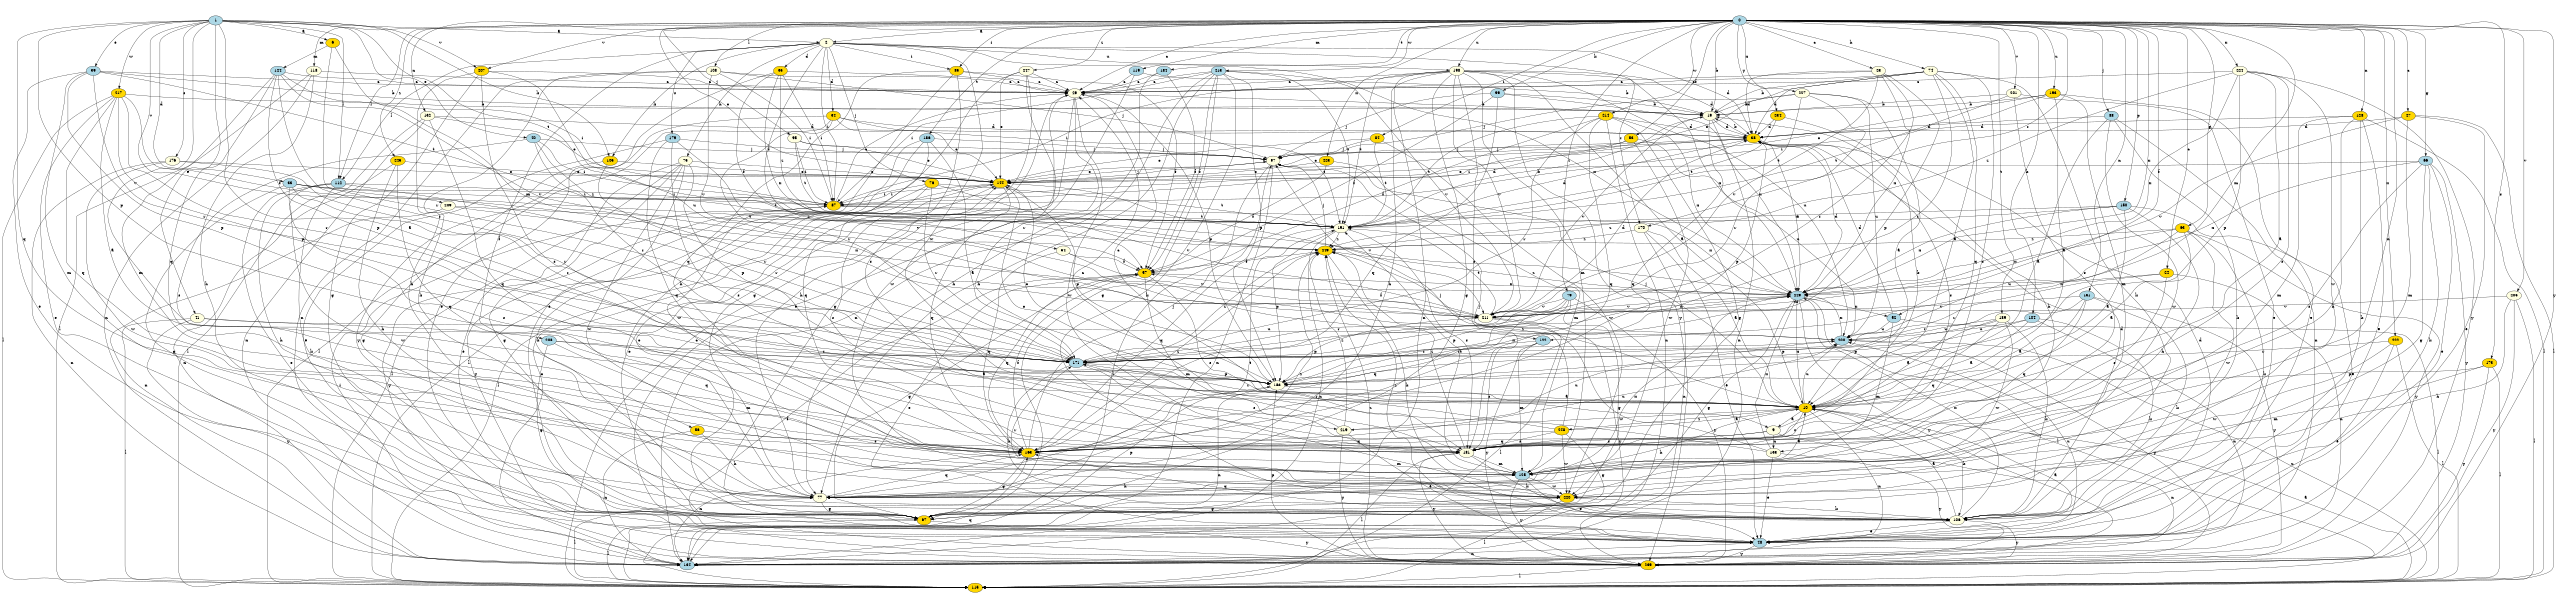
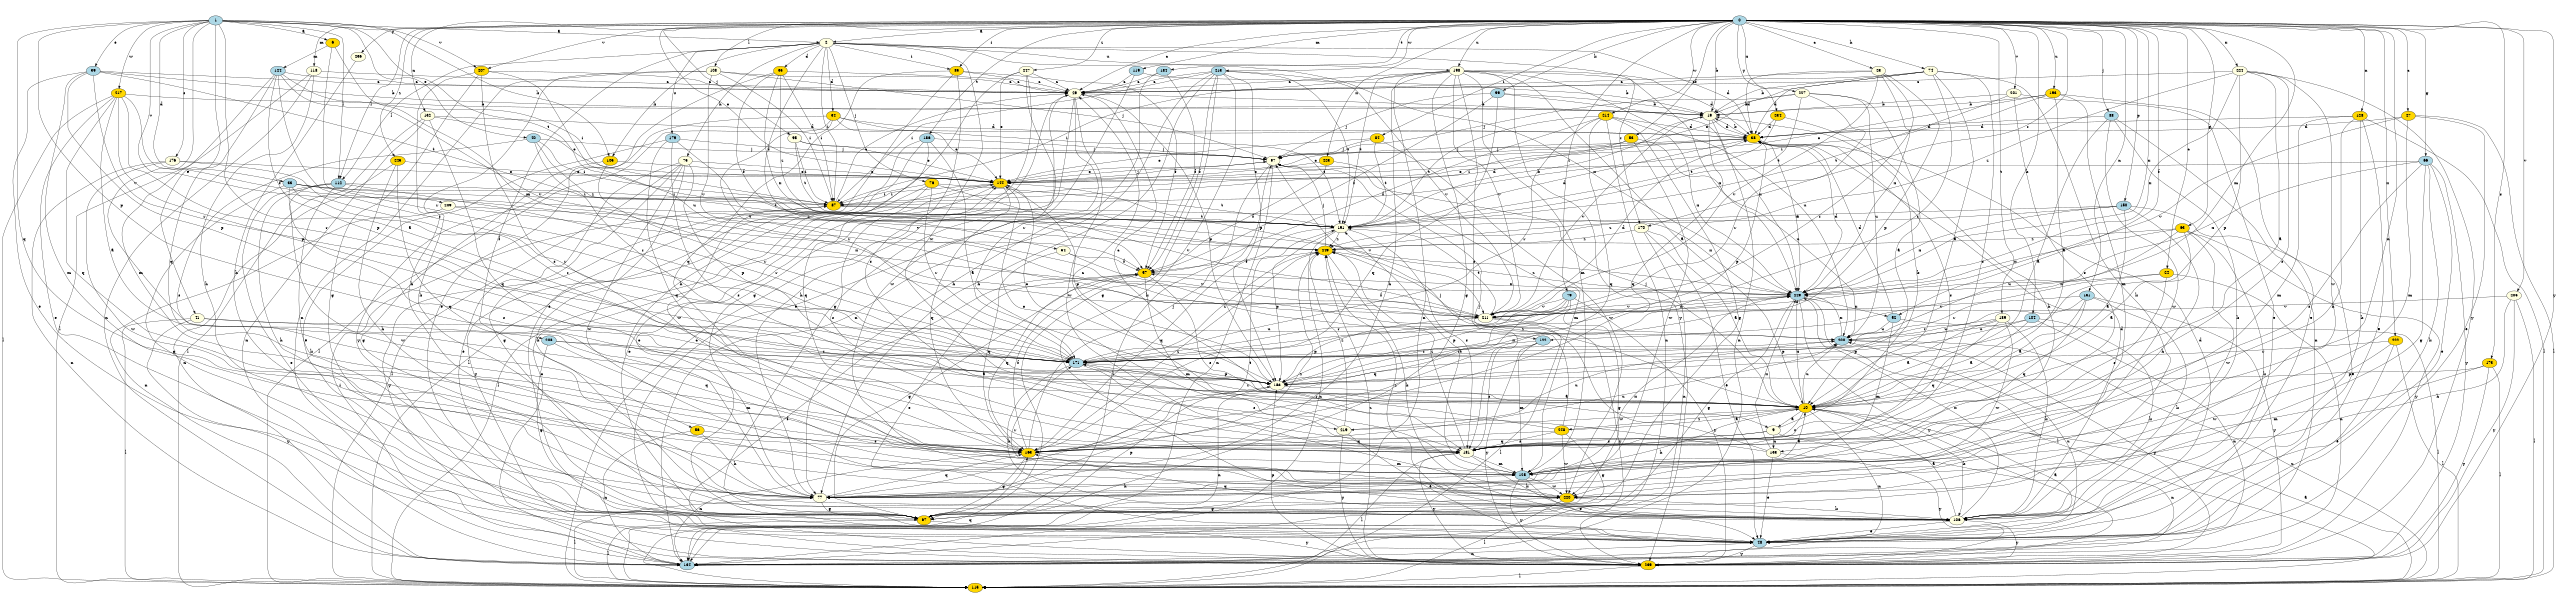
none -> (358, 57)
(1824, 414) -> none
